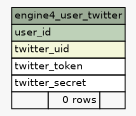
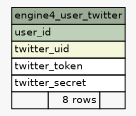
(80, 100) -> (80, 100)
